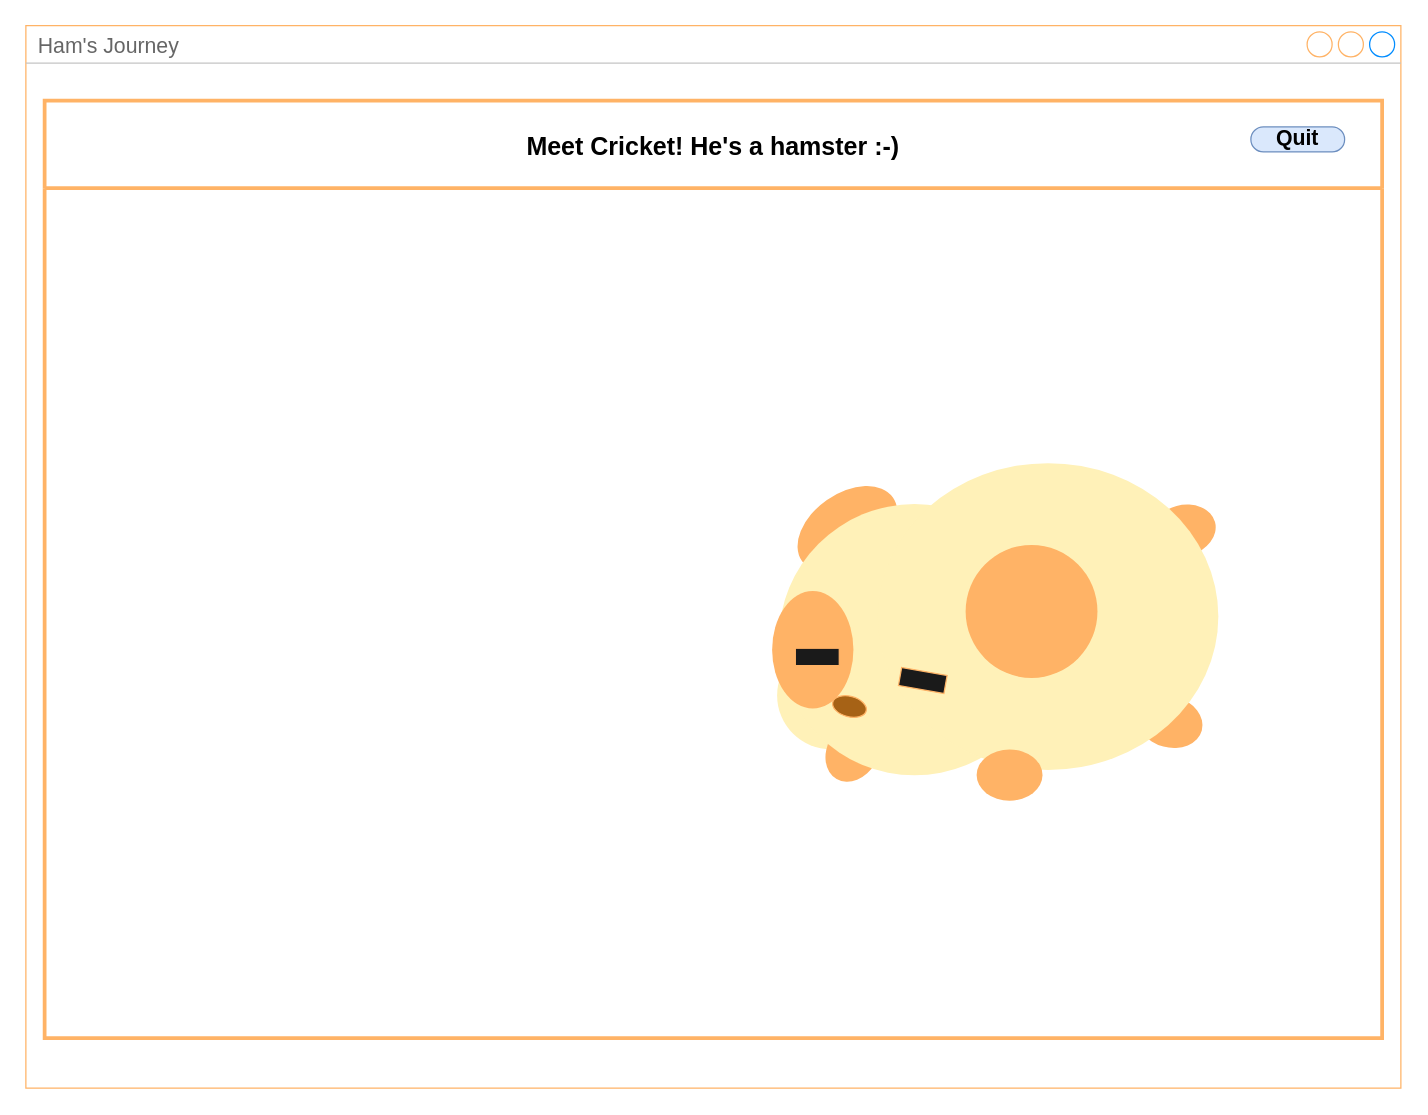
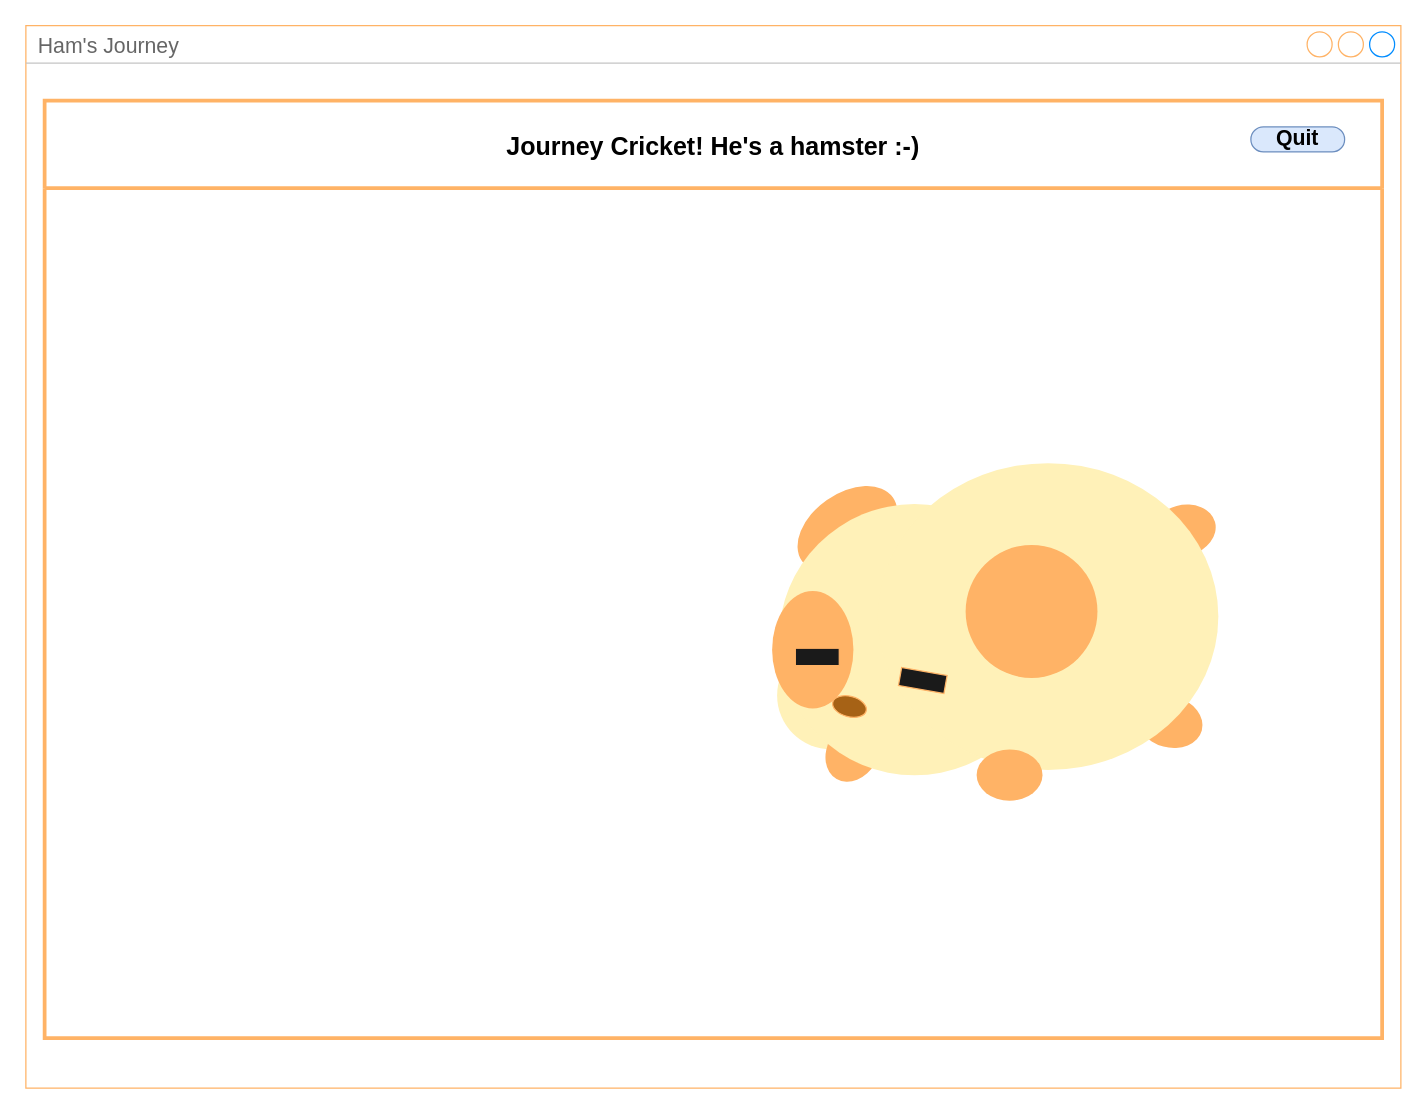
(713, 147) -> (713, 147)
